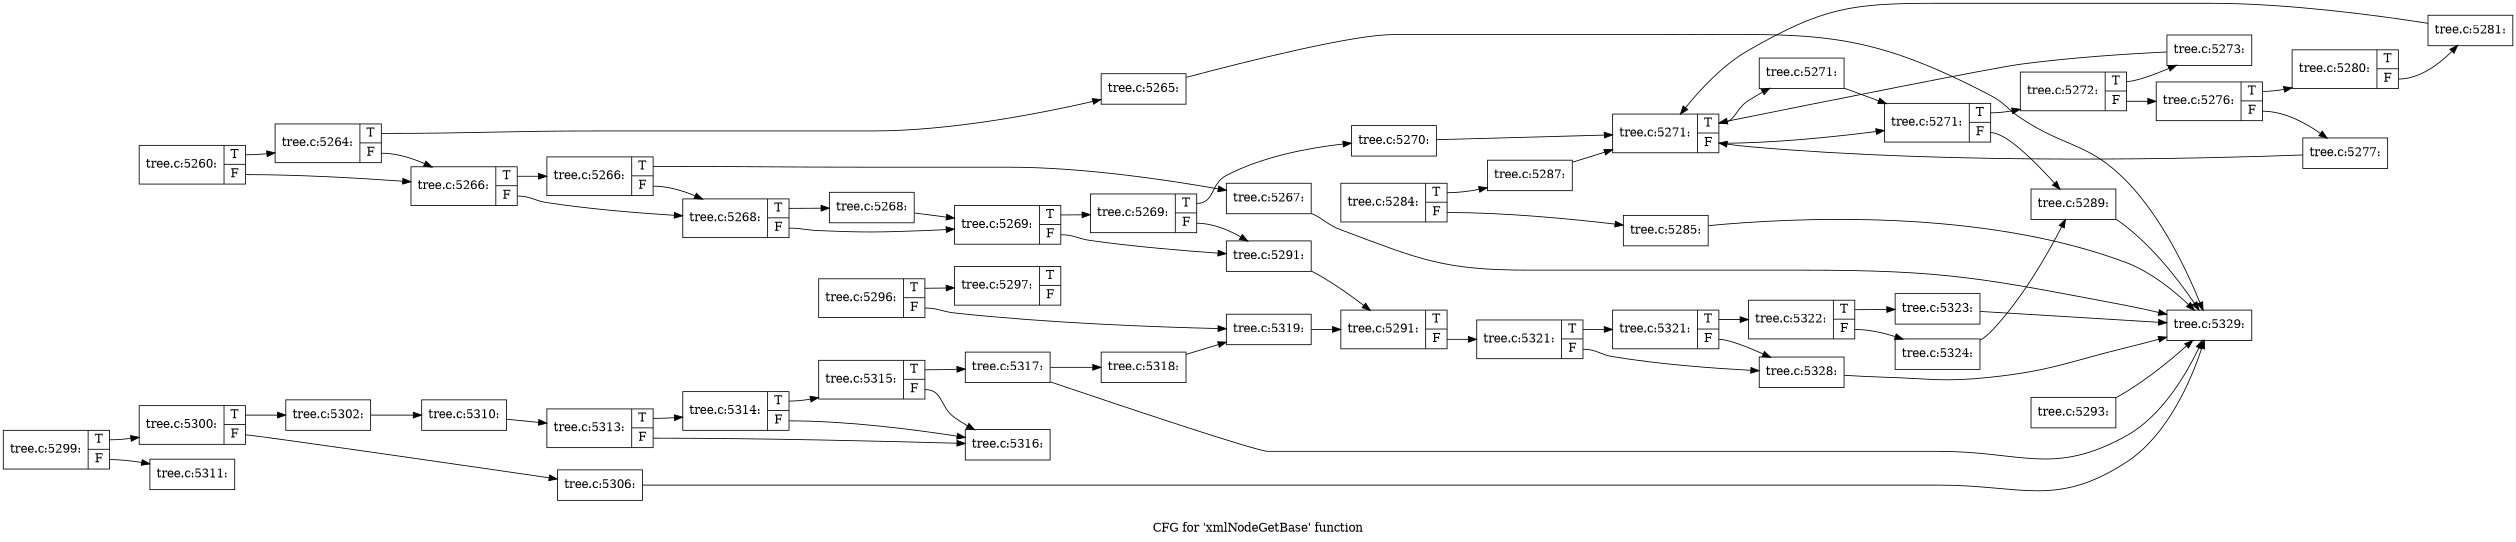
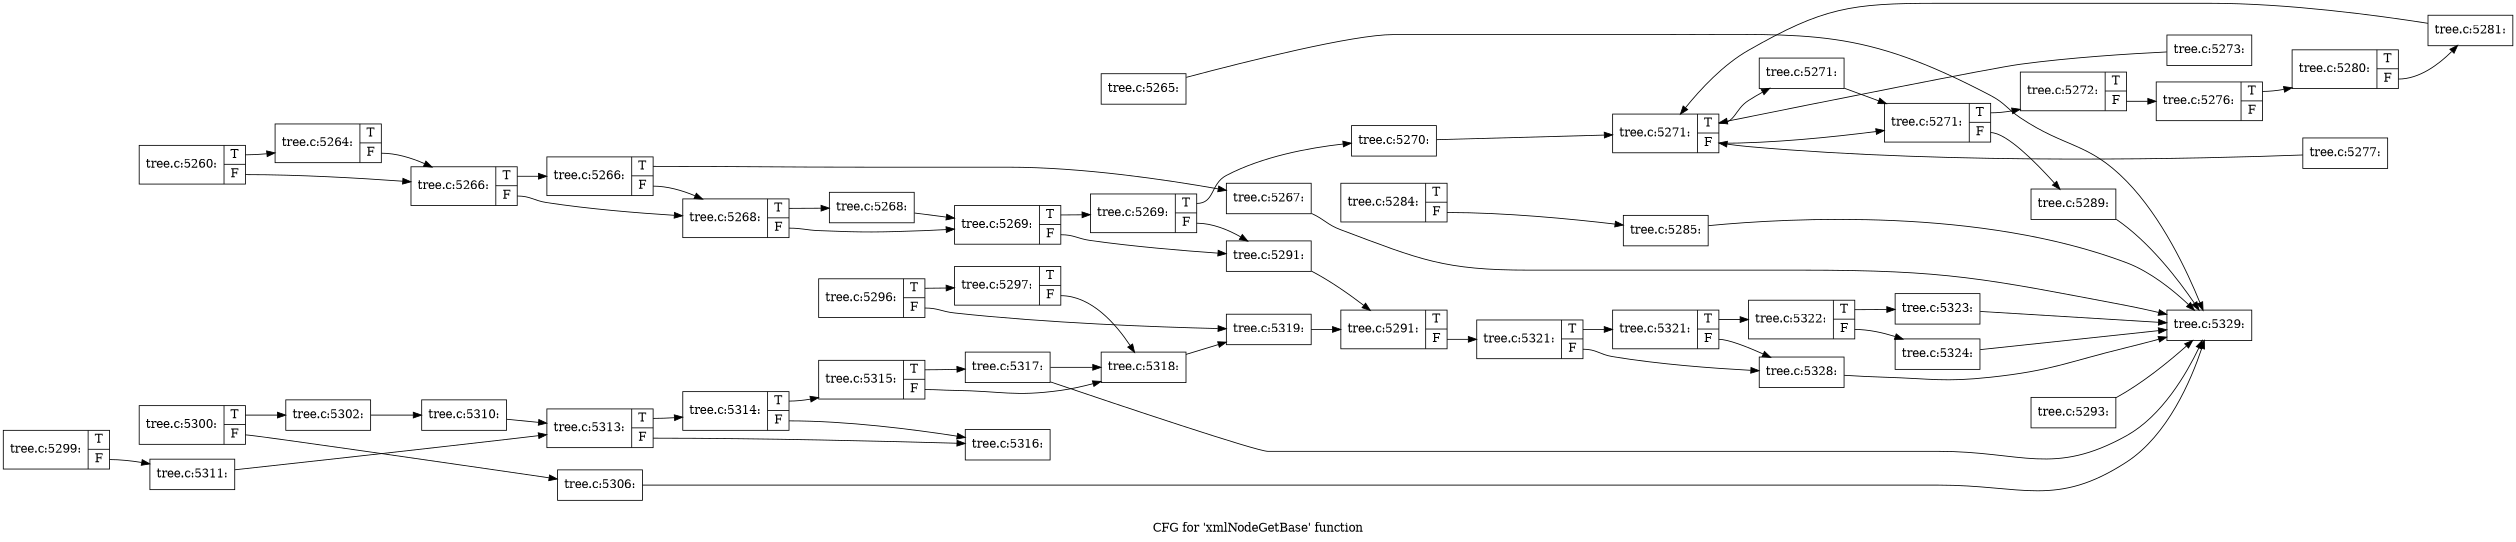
(2148, 76) -> none
(2293, 118) -> none
(738, 131) -> none
(1530, 175) -> none
(2022, 293) -> (2069, 340)
none -> (1101, 312)
(945, 407) -> (1009, 393)
(120, 439) -> none
none -> (402, 451)
